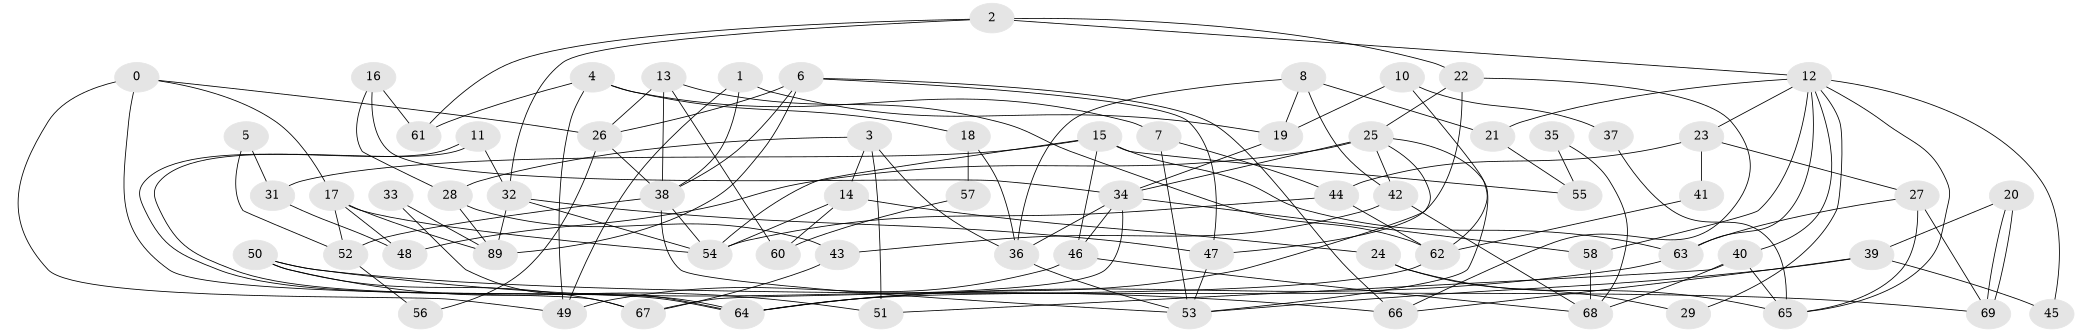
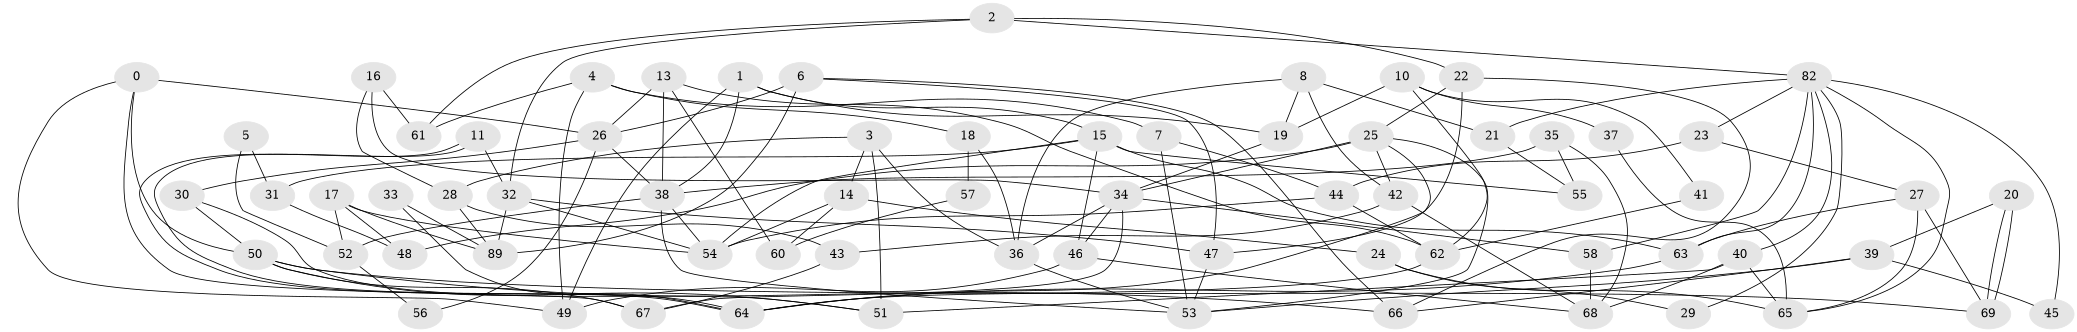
(1809, 77) -> (1809, 77)
none -> (961, 108)
(256, 110) -> (148, 202)
(742, 146) -> (1111, 177)
(1702, 166) -> (1571, 100)
none -> (182, 196)
